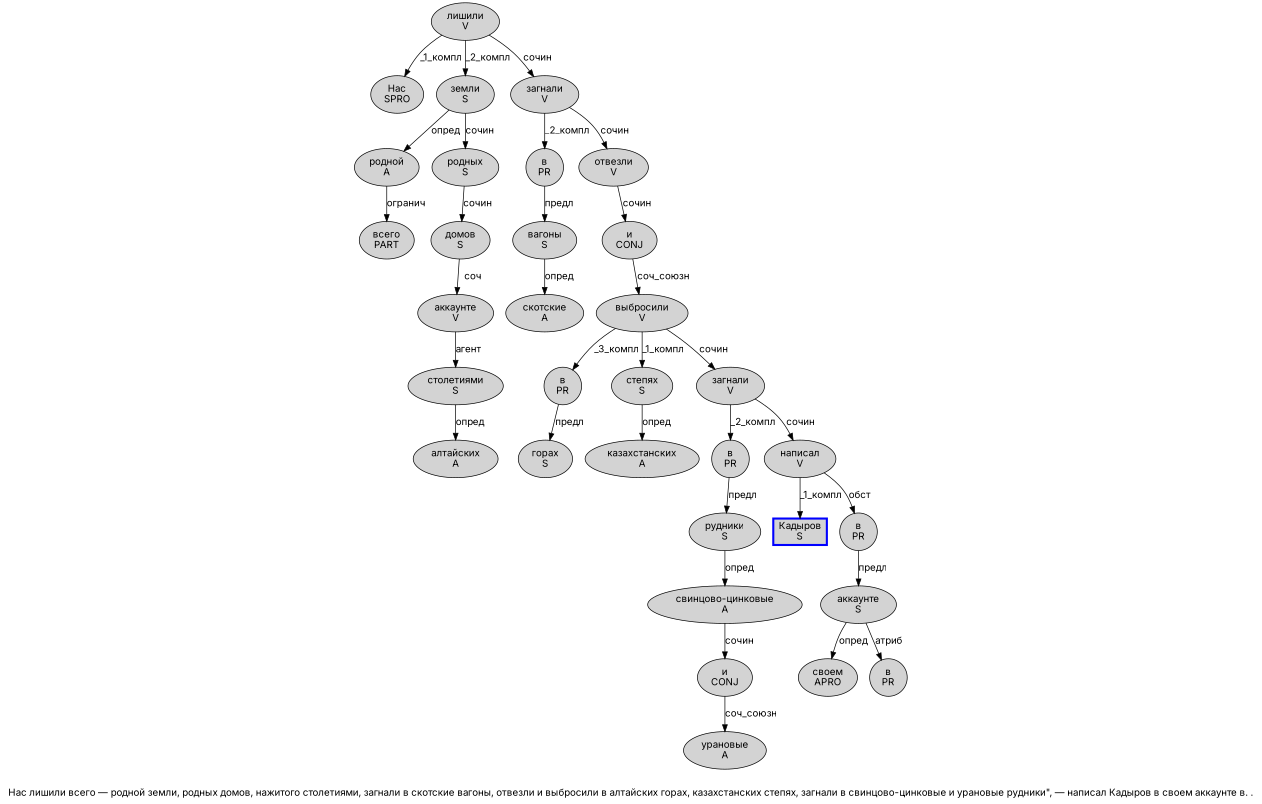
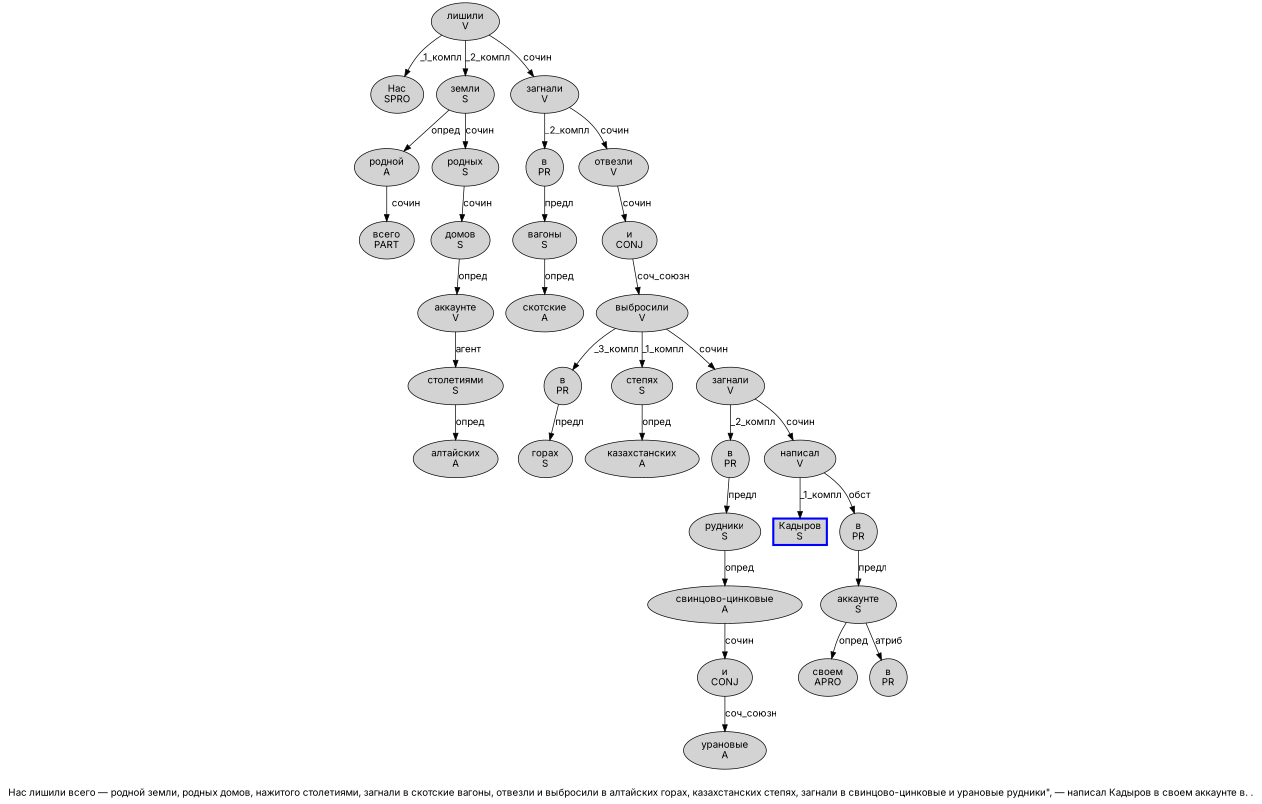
(406, 204) -> (406, 204)
(473, 277) -> (473, 277)
